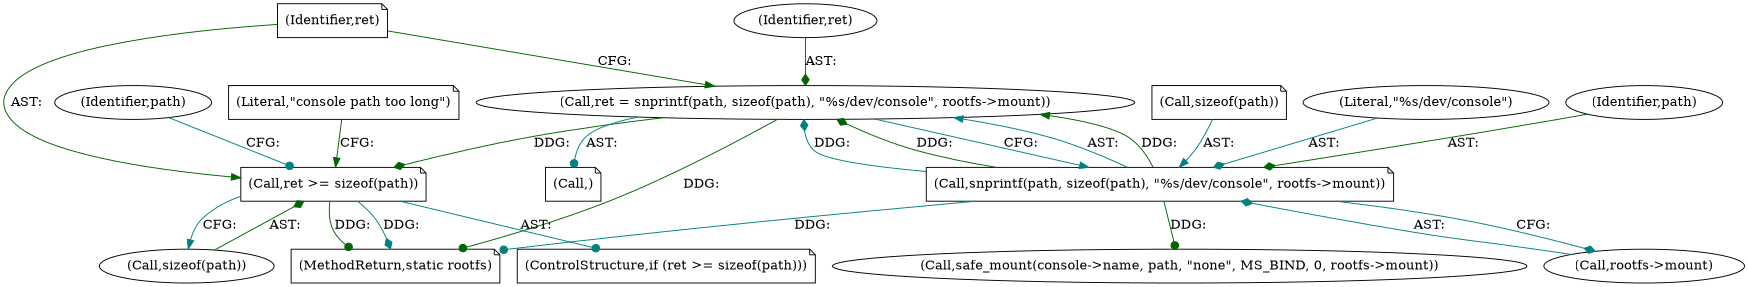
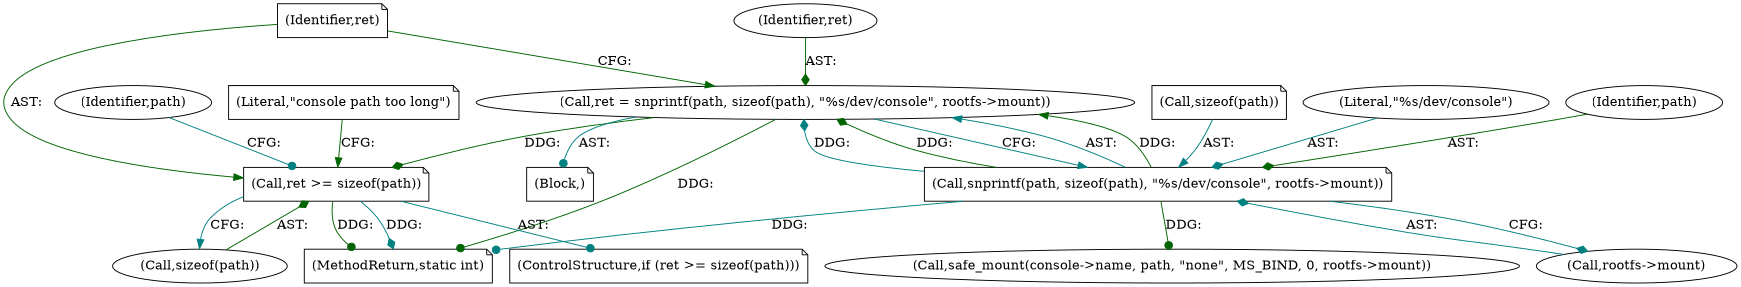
(573, 184) -> (560, 184)
(395, 266) -> (398, 266)
